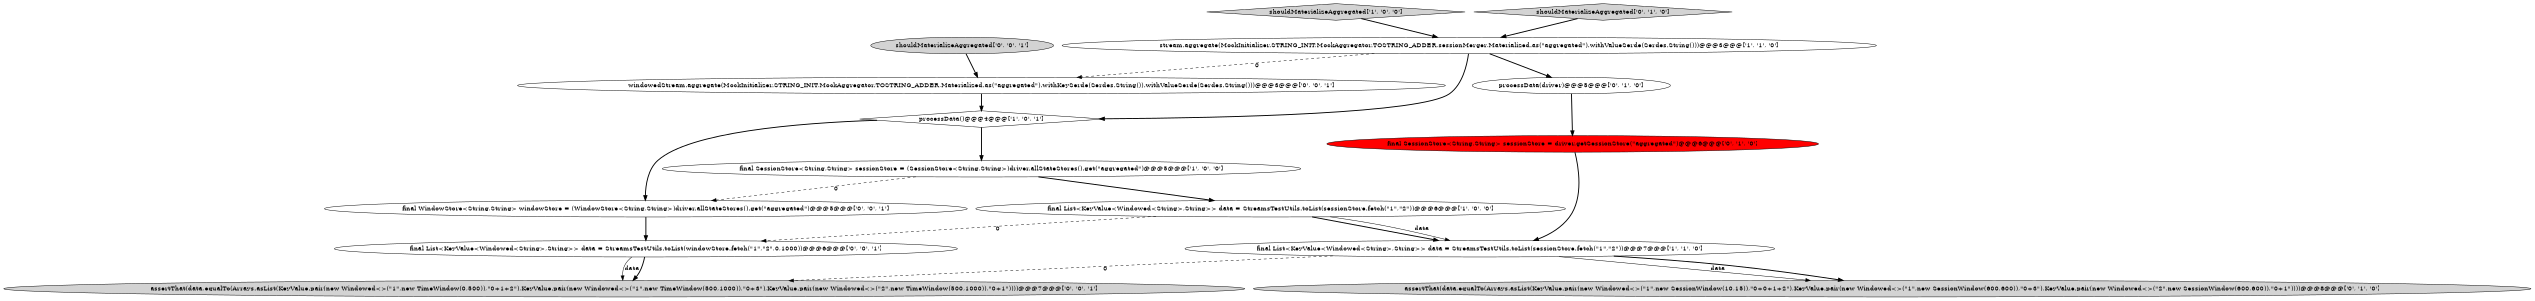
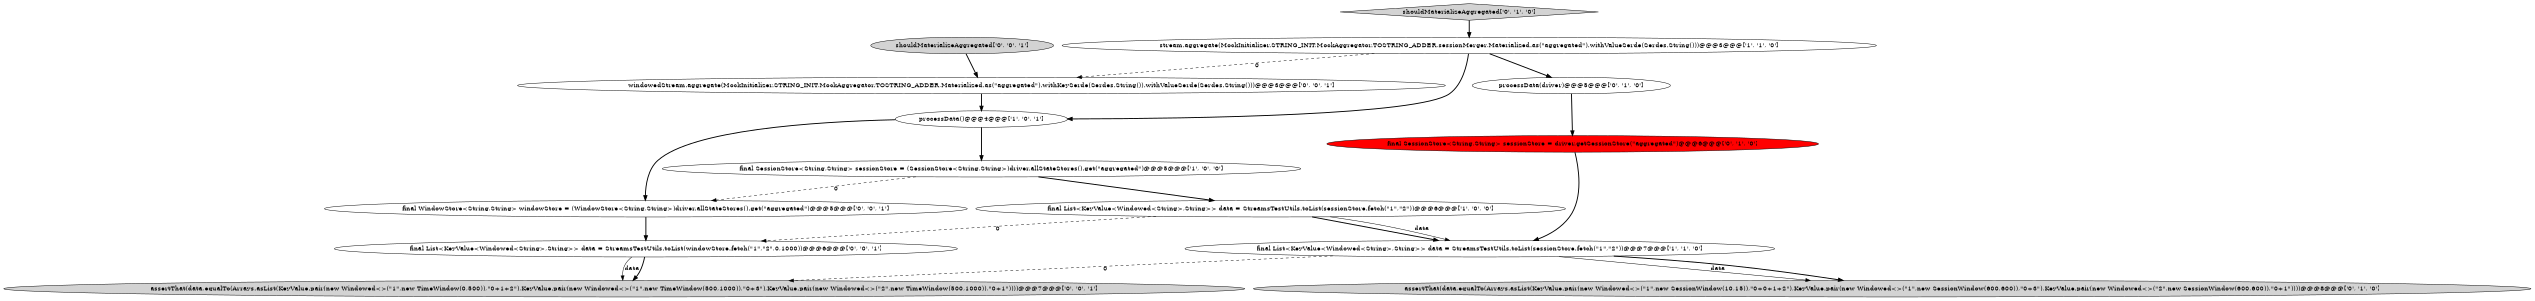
(1336, 12) -> none
(981, 119) -> (981, 119)
